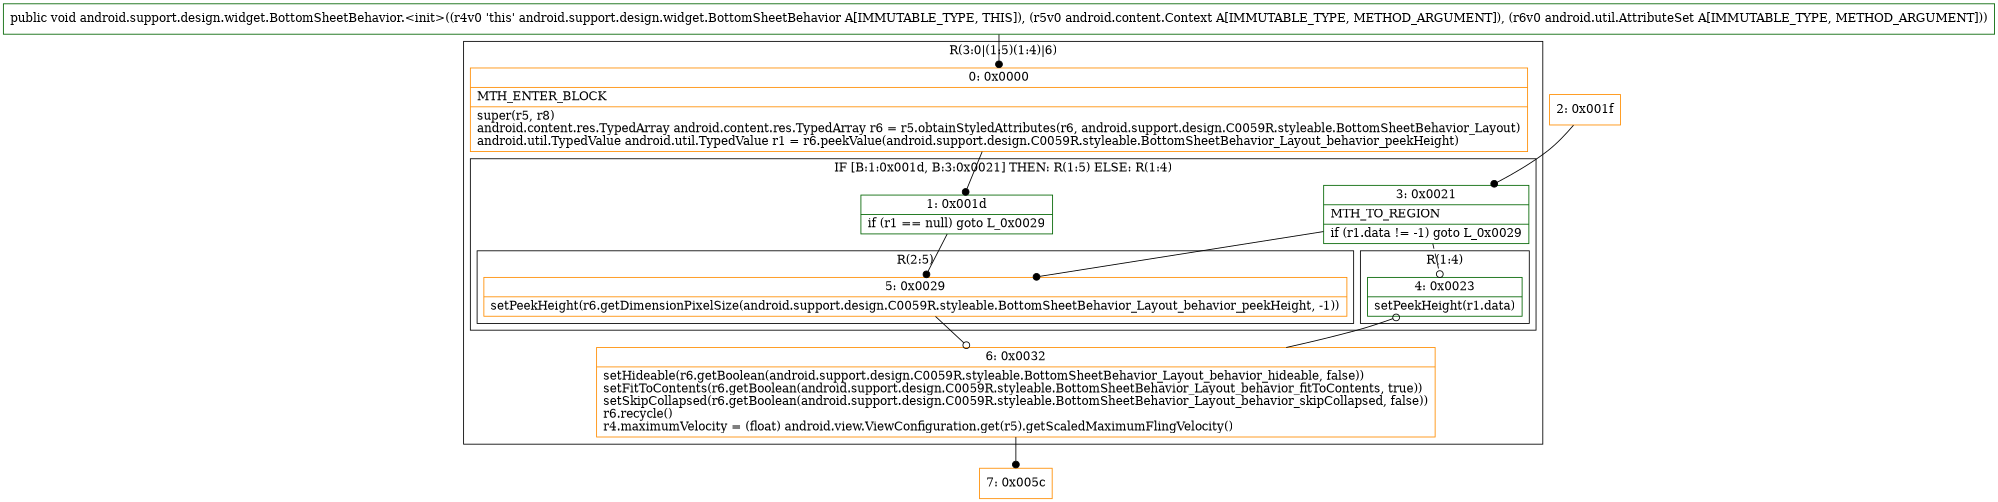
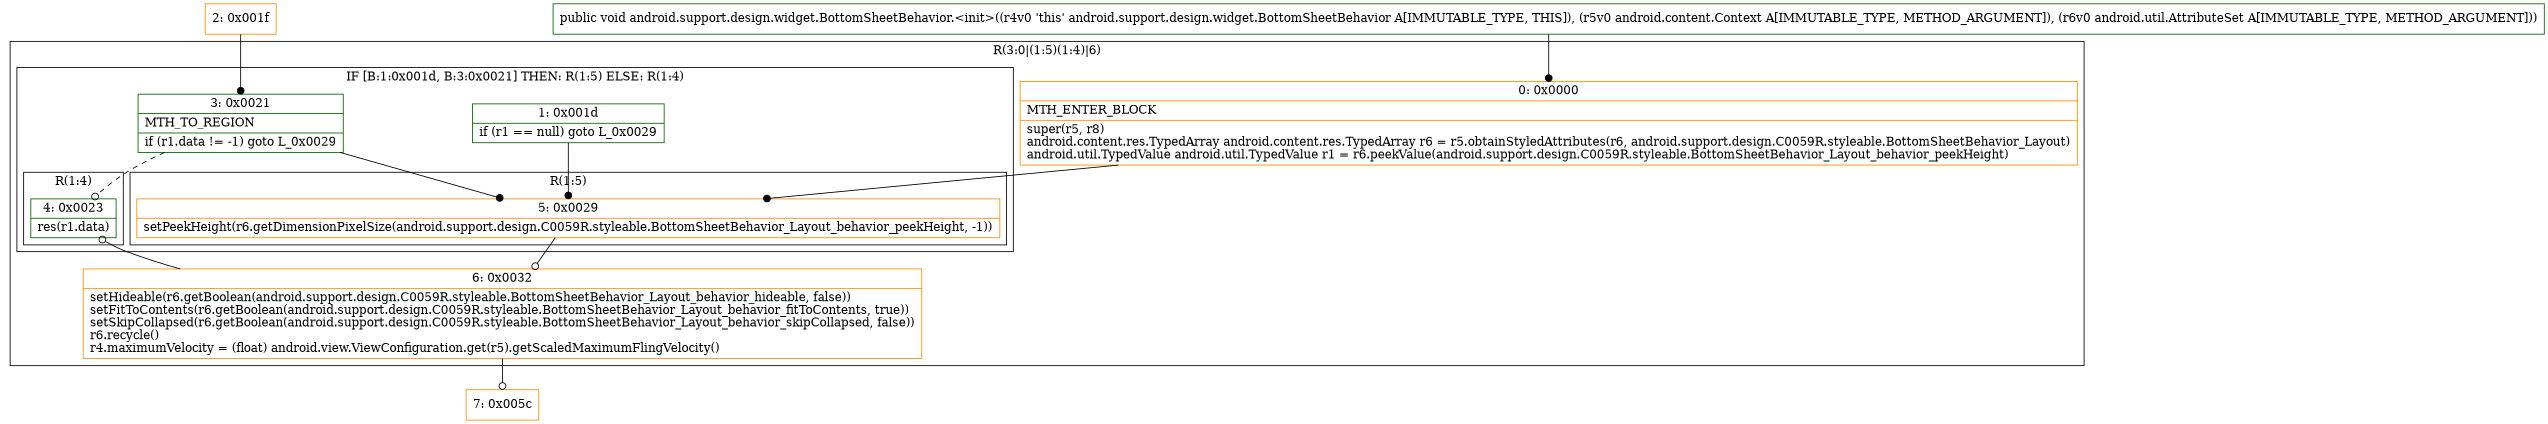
(975, 170) -> (944, 182)
(915, 261) -> (568, 182)
(1445, 306) -> (73, 228)
(1016, 450) -> (502, 371)
